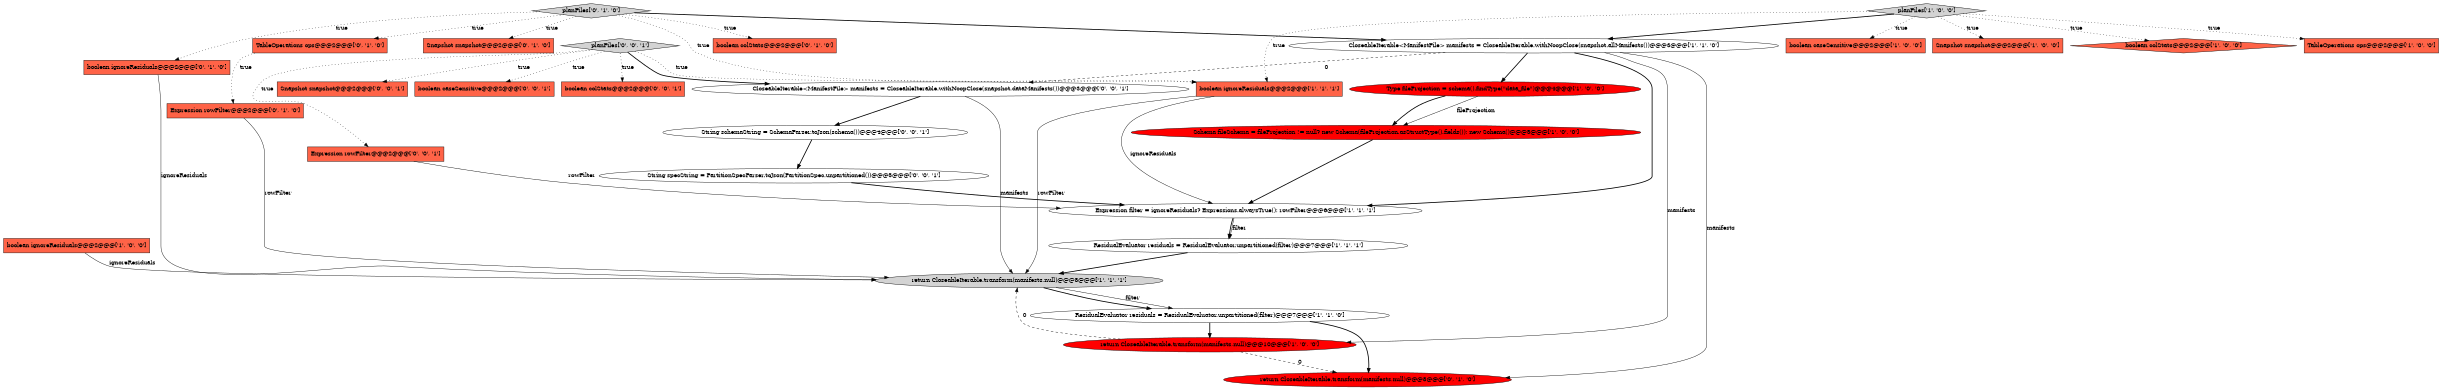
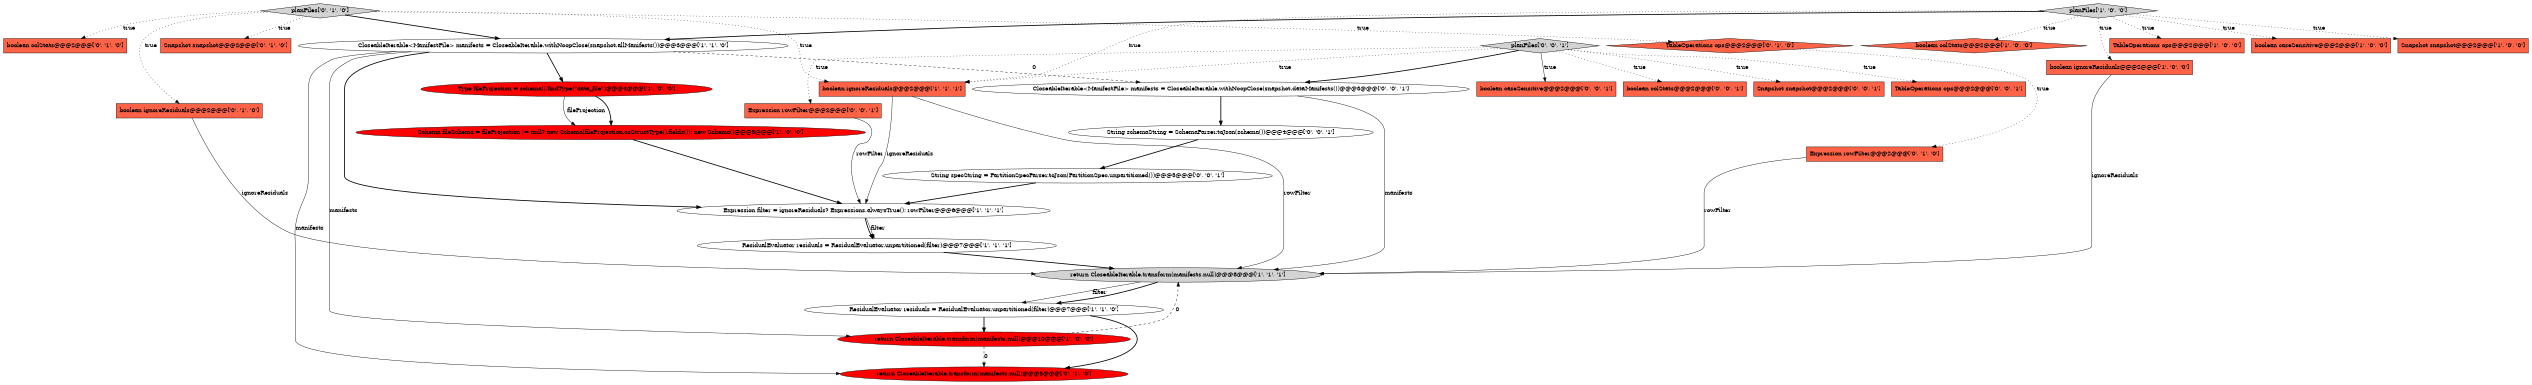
none -> (2101, 38)
(320, 46) -> (1730, 46)
(557, 66) -> (1543, 65)
none -> (1959, 89)
